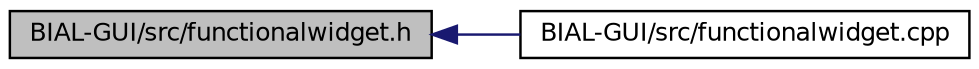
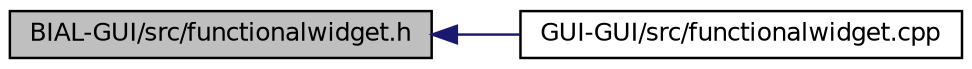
(745, 35) -> (741, 35)
